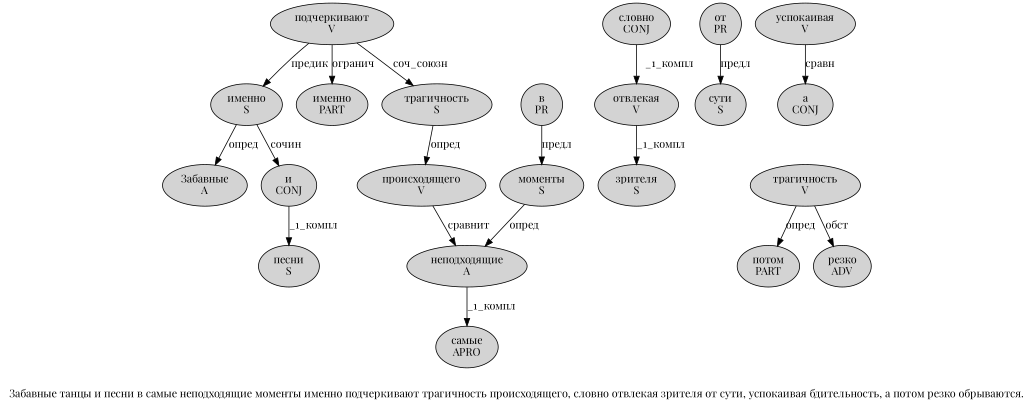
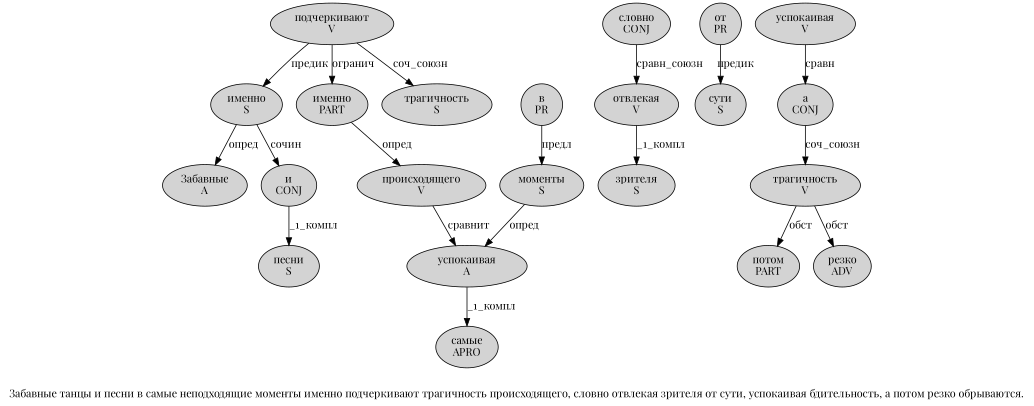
(670, 64) -> (670, 64)
(736, 64) -> (736, 64)
(430, 141) -> (373, 141)
none -> (805, 141)
(801, 226) -> (801, 226)
(467, 266) -> (467, 266)
